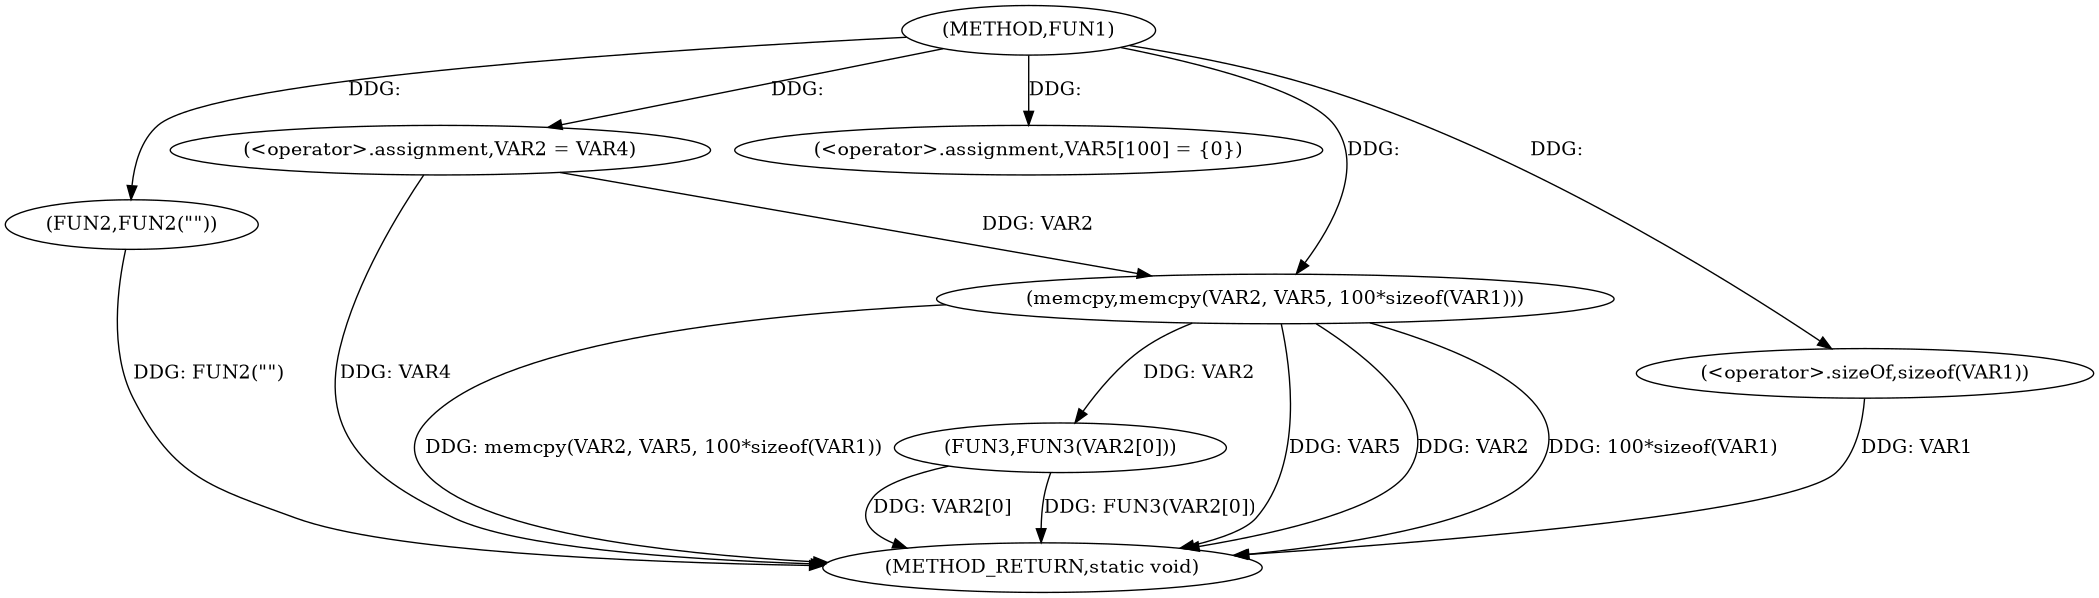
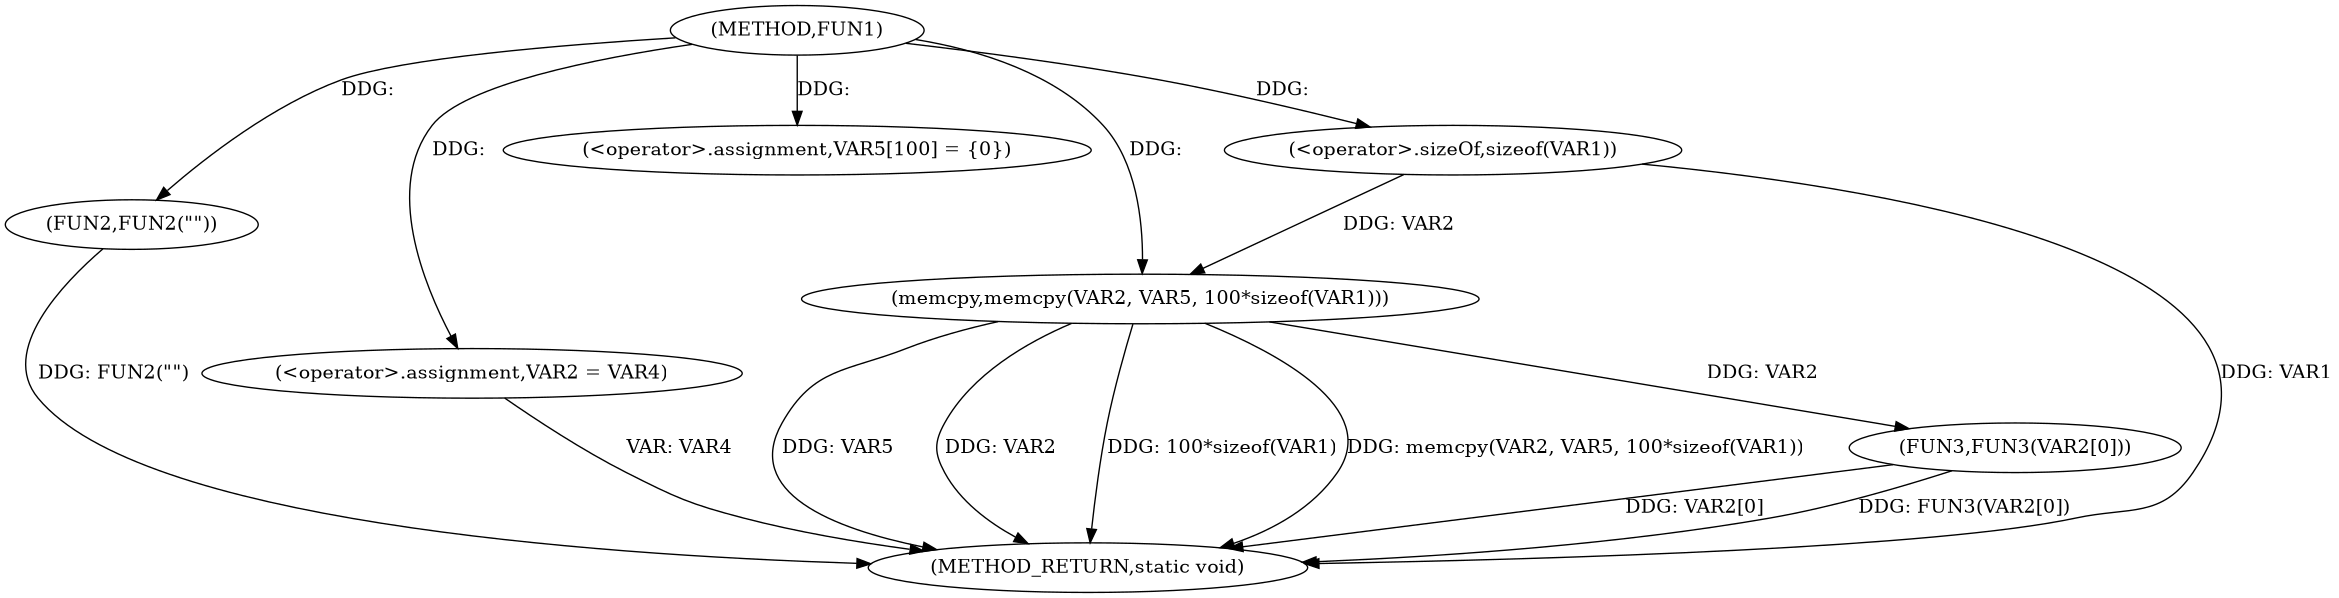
(849, 223) -> (1303, 221)
(396, 373) -> (679, 448)
